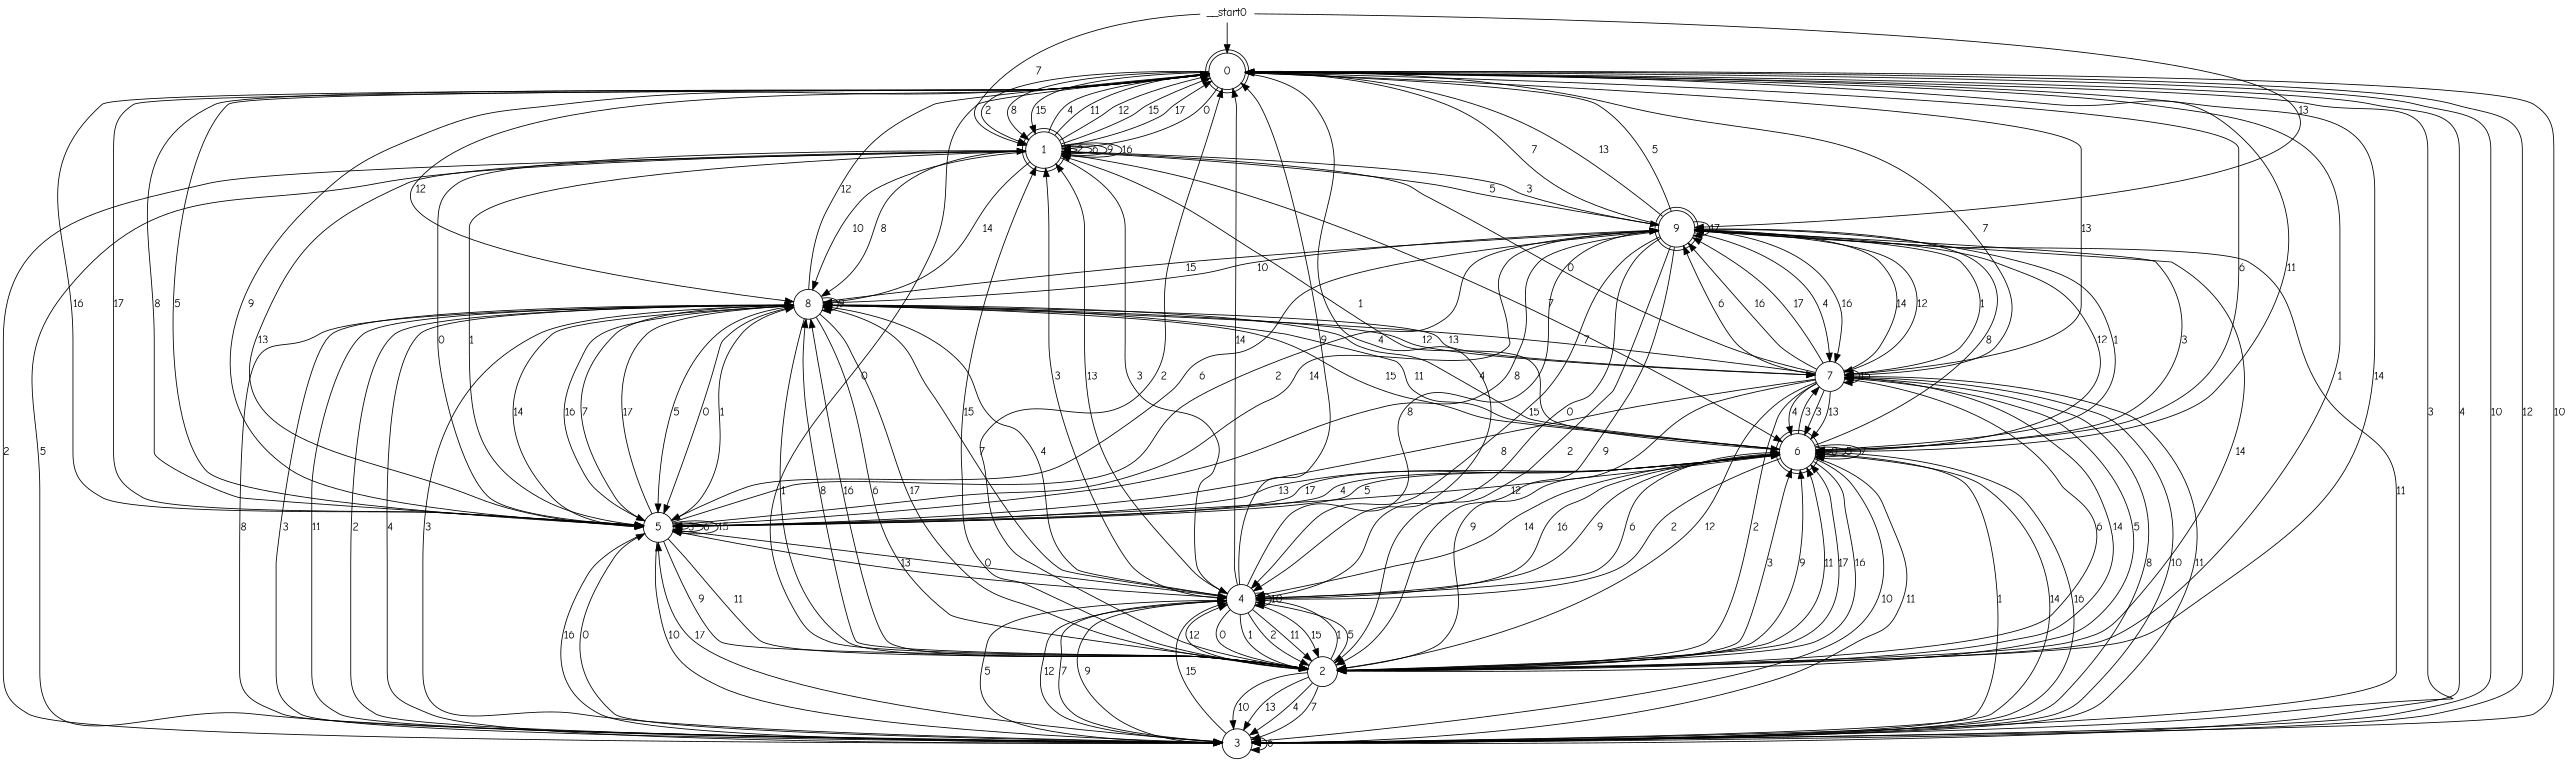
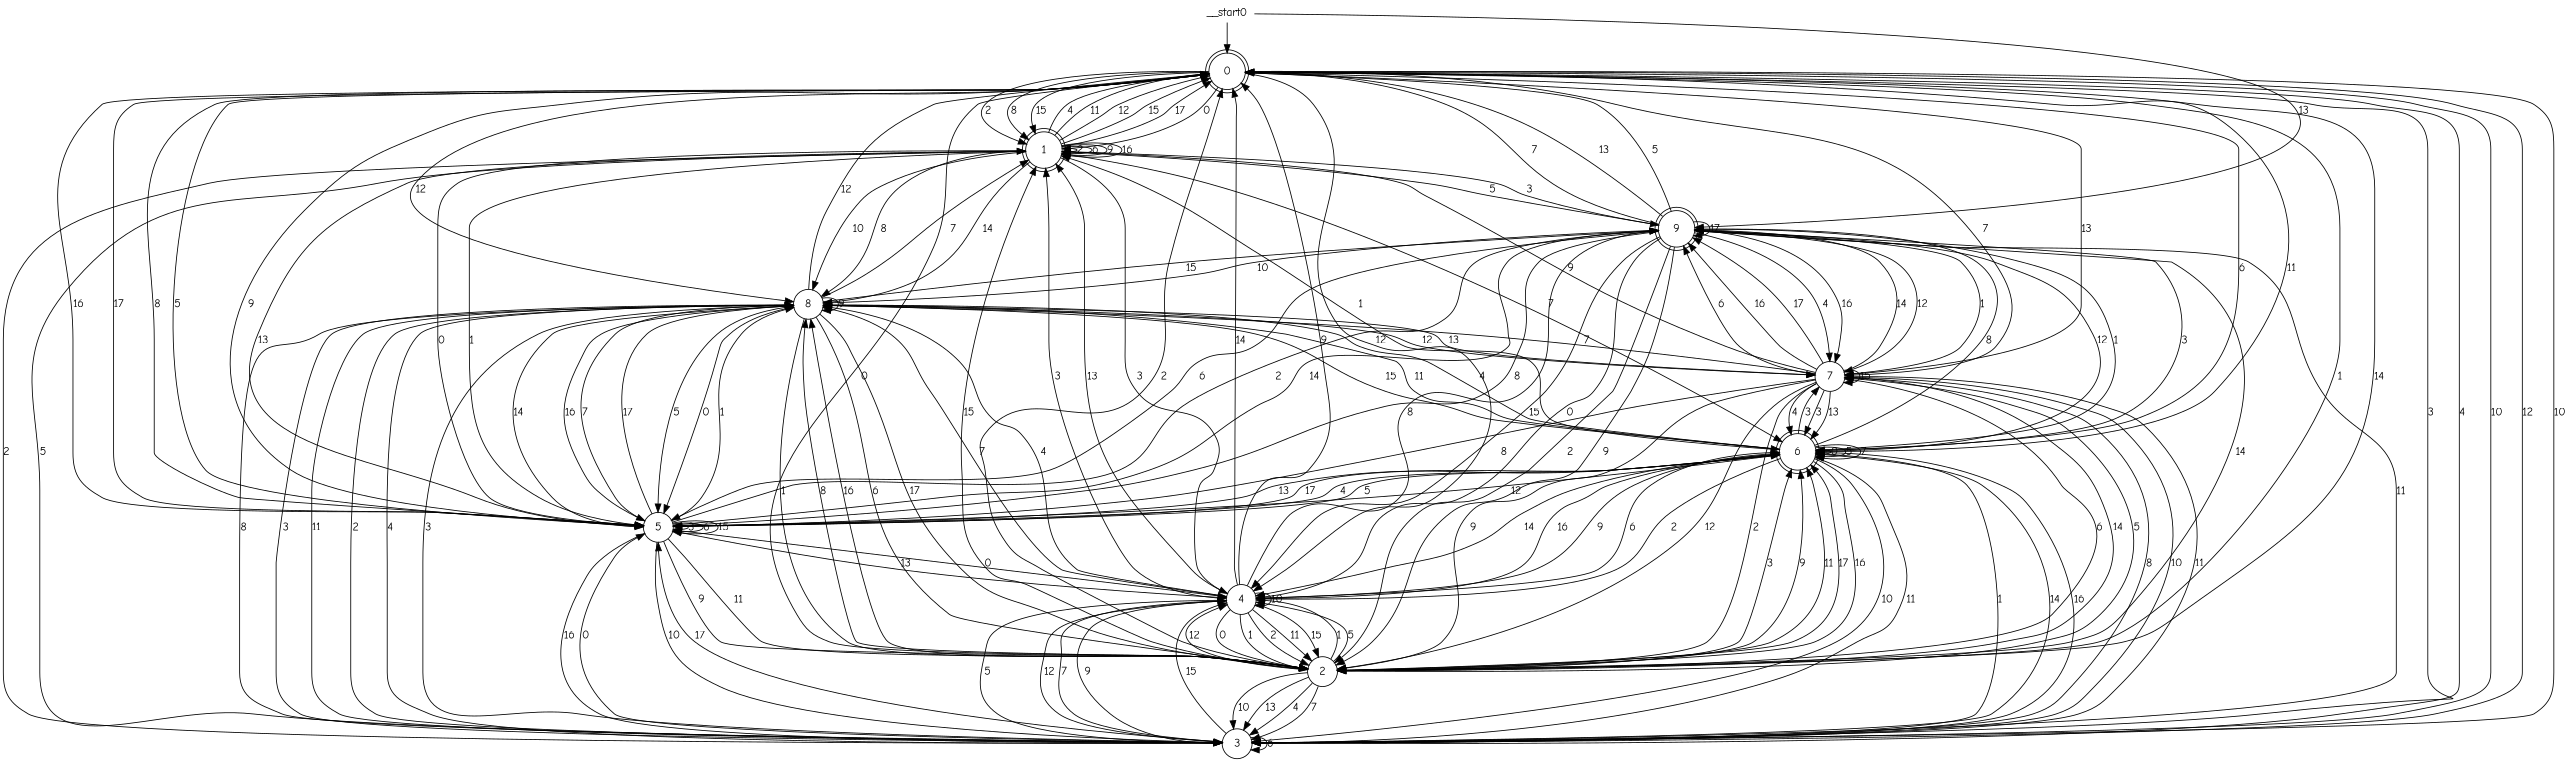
(1049, 48) -> (922, 232)
(1571, 268) -> (1571, 268)
(1381, 340) -> (1381, 340)
